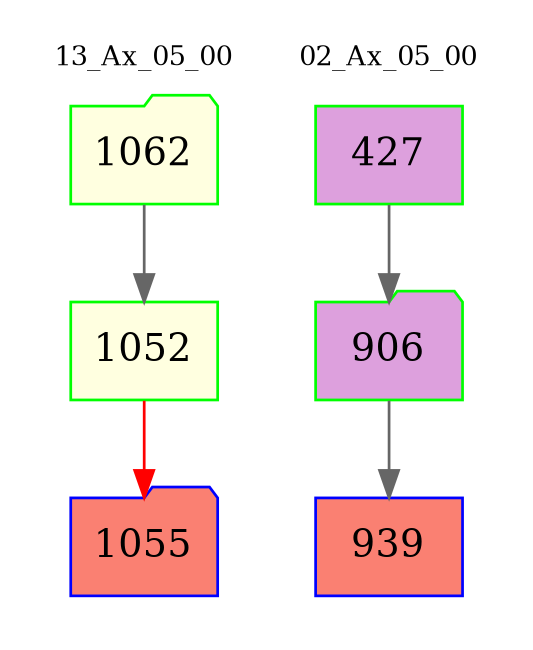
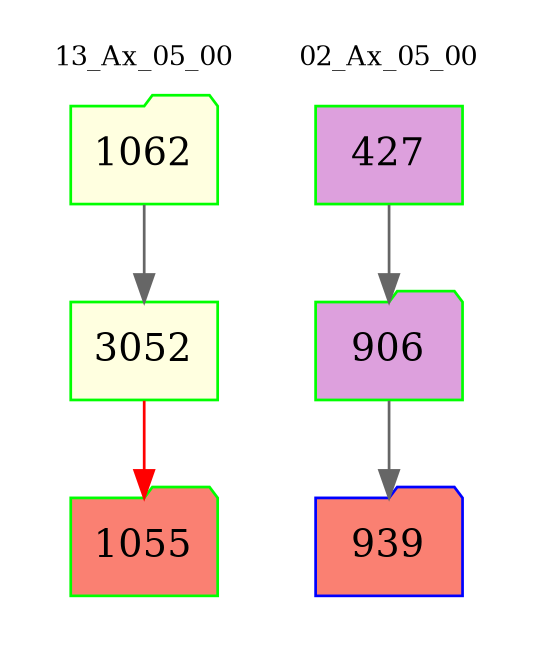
(144, 351) -> (144, 351)
(144, 547) -> (144, 547)
(389, 547) -> (389, 547)
